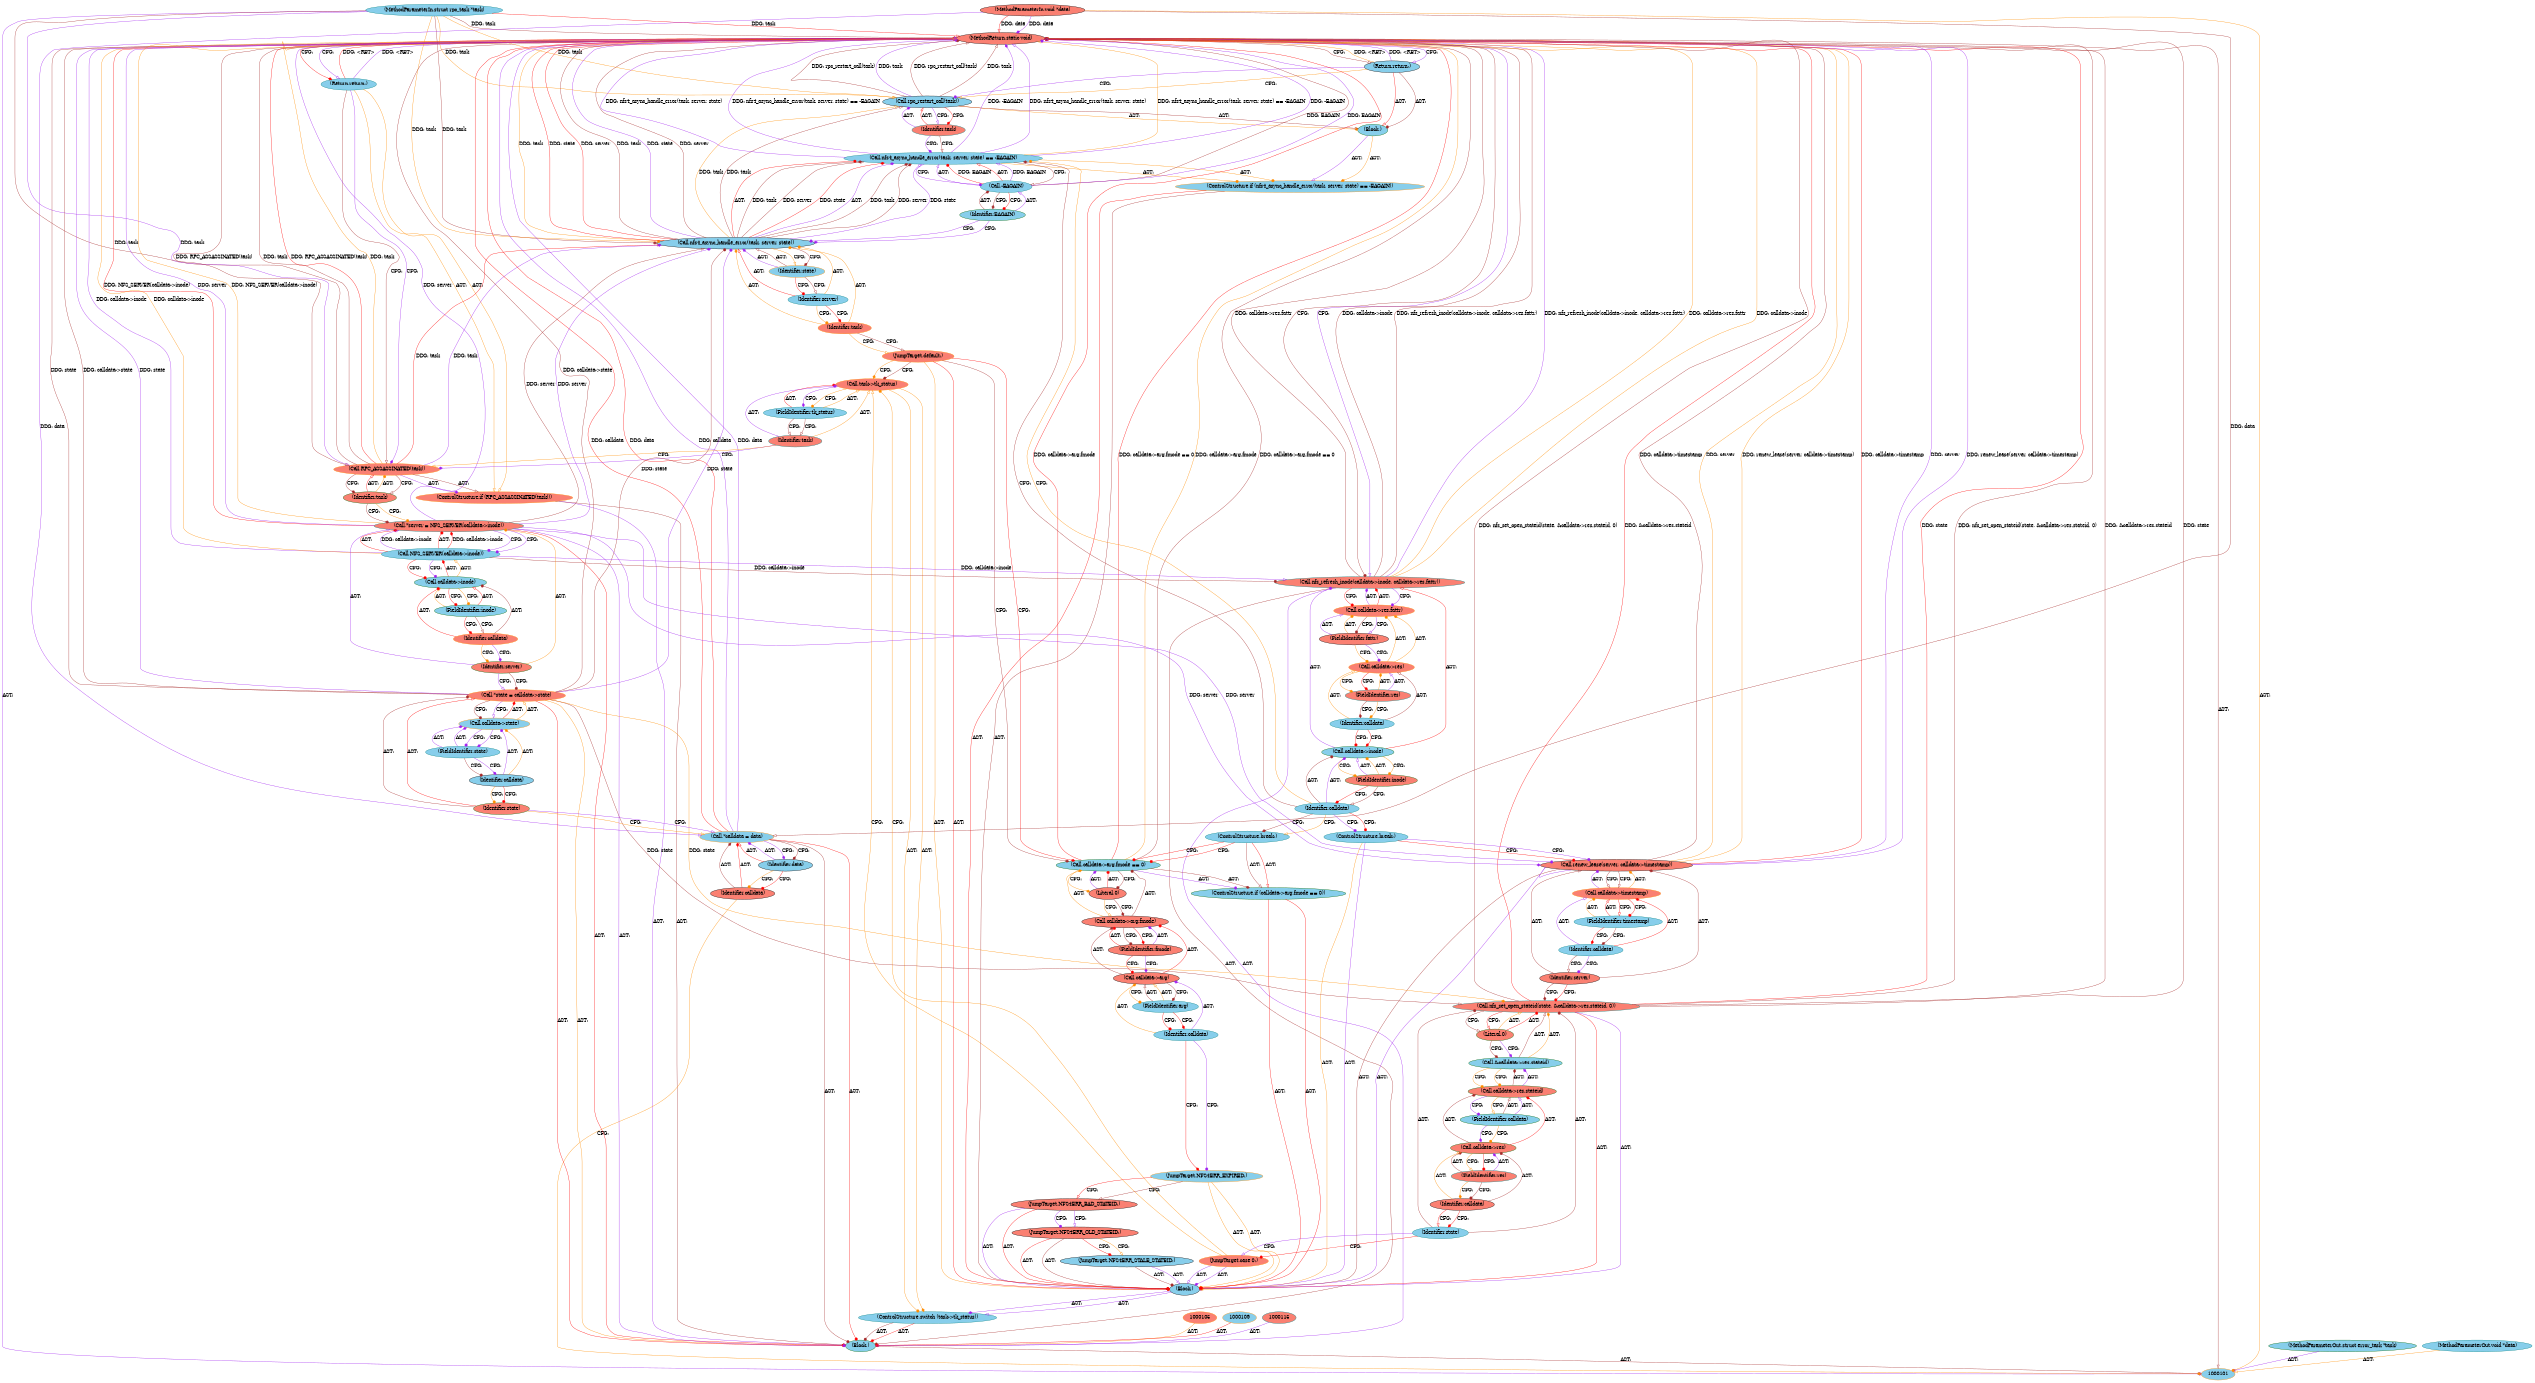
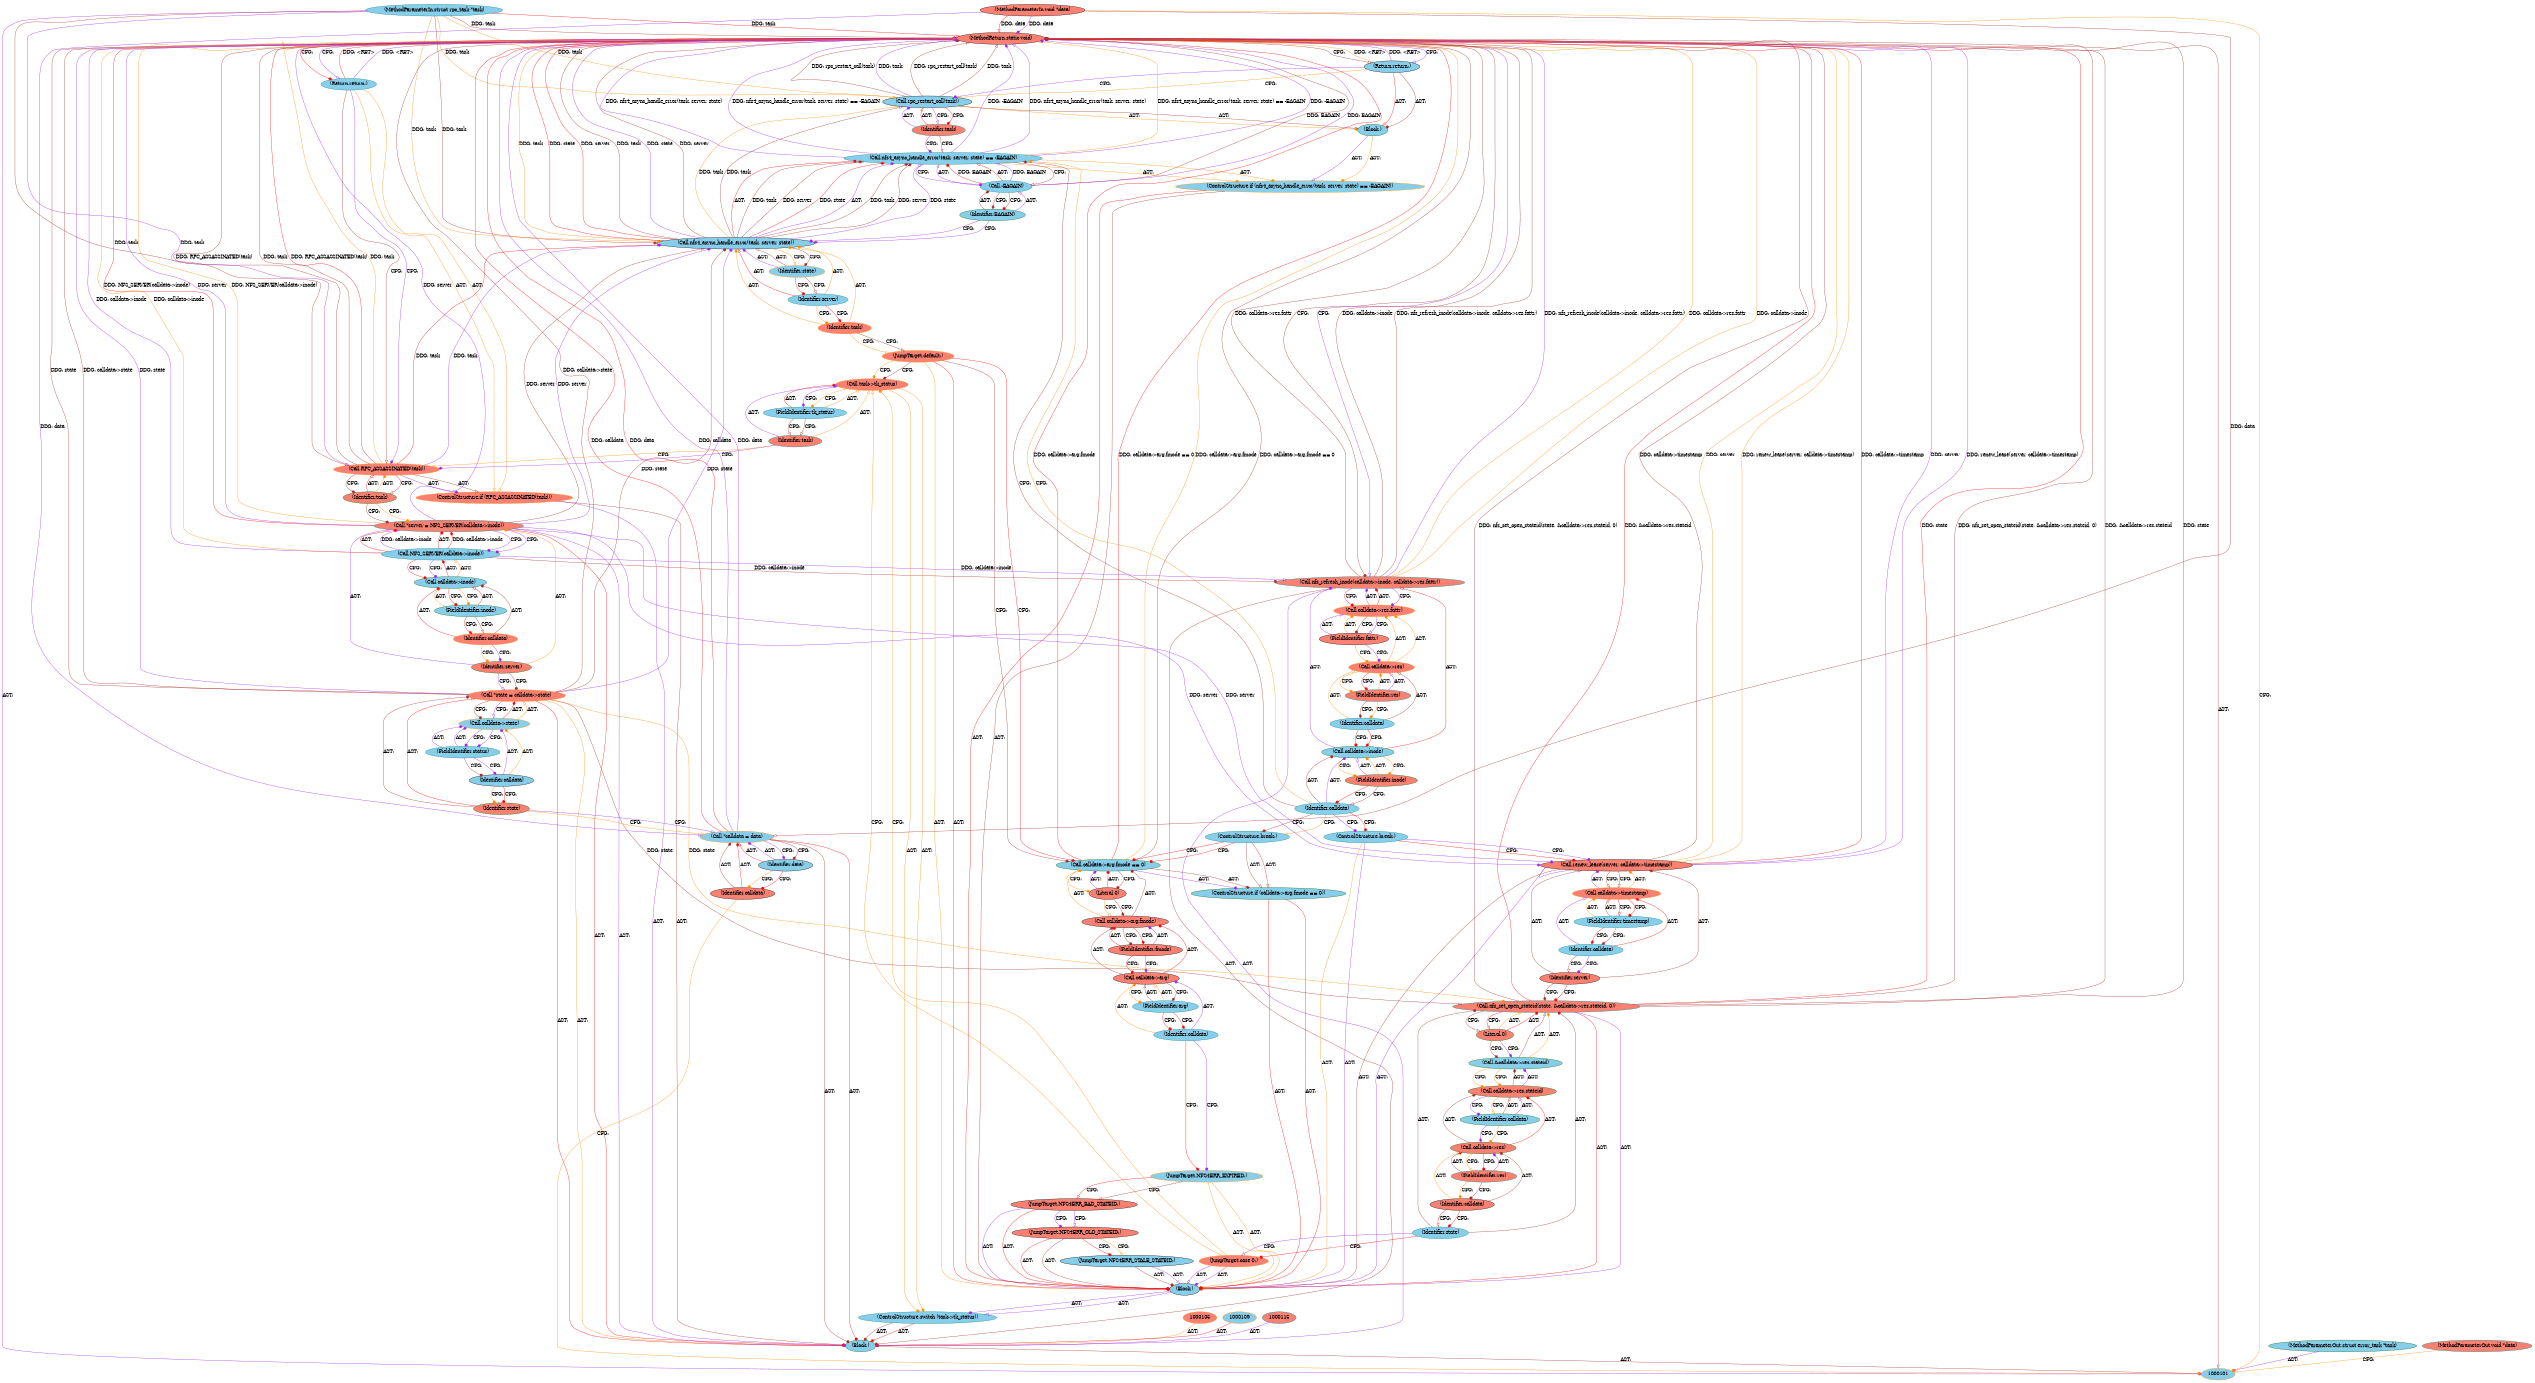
(2266, 696) -> (2266, 696)
(463, 752) -> (463, 752)
(2477, 1346) -> (2477, 1346)
(2369, 1360) -> (2369, 1360)
